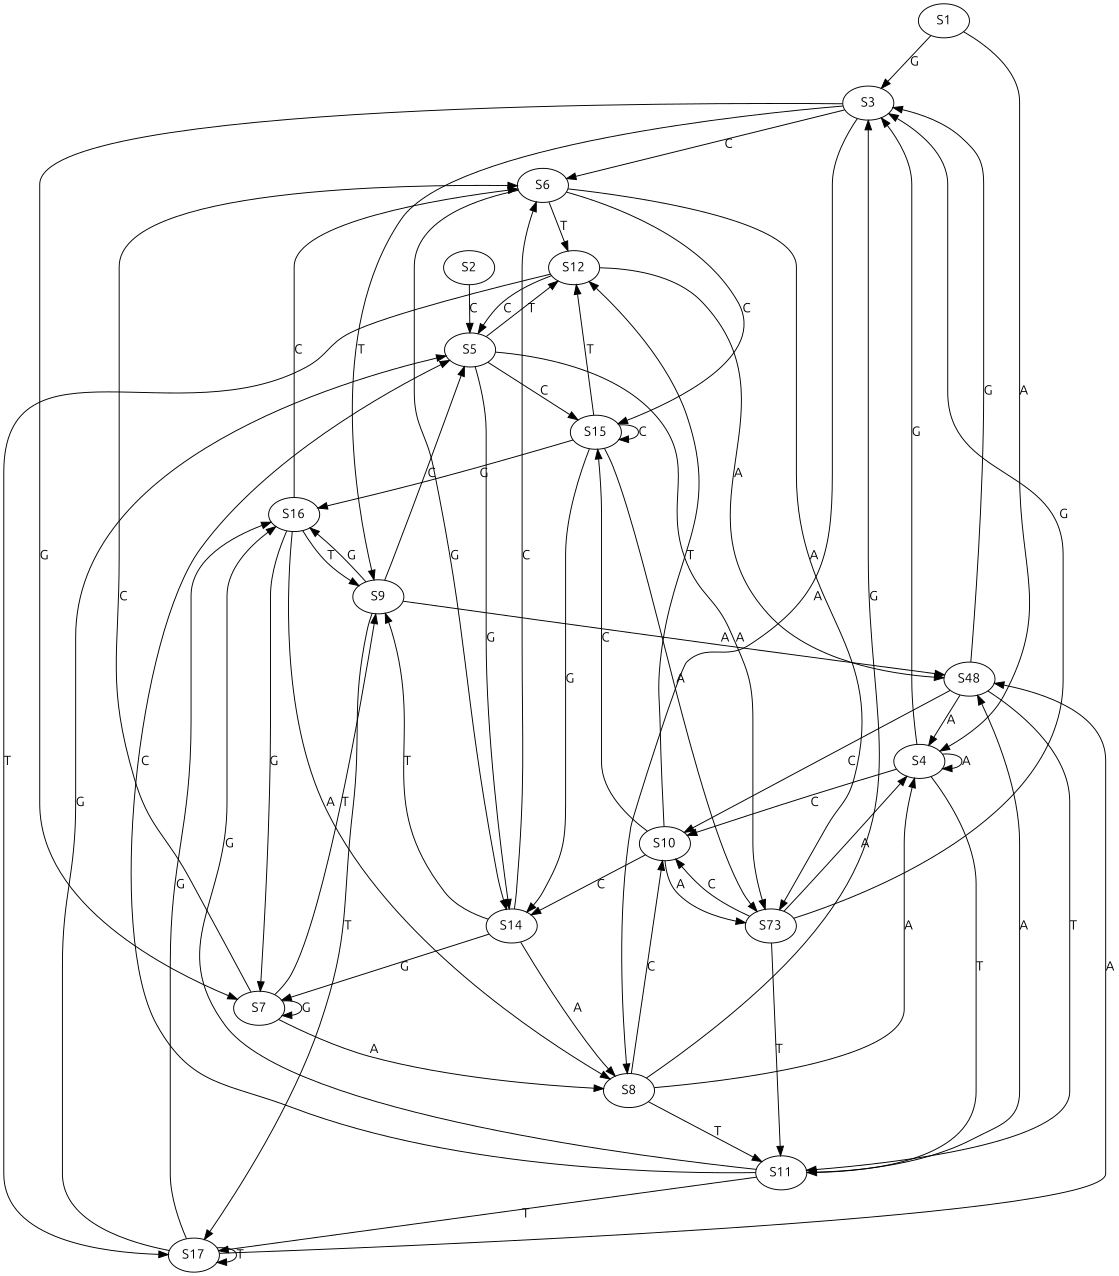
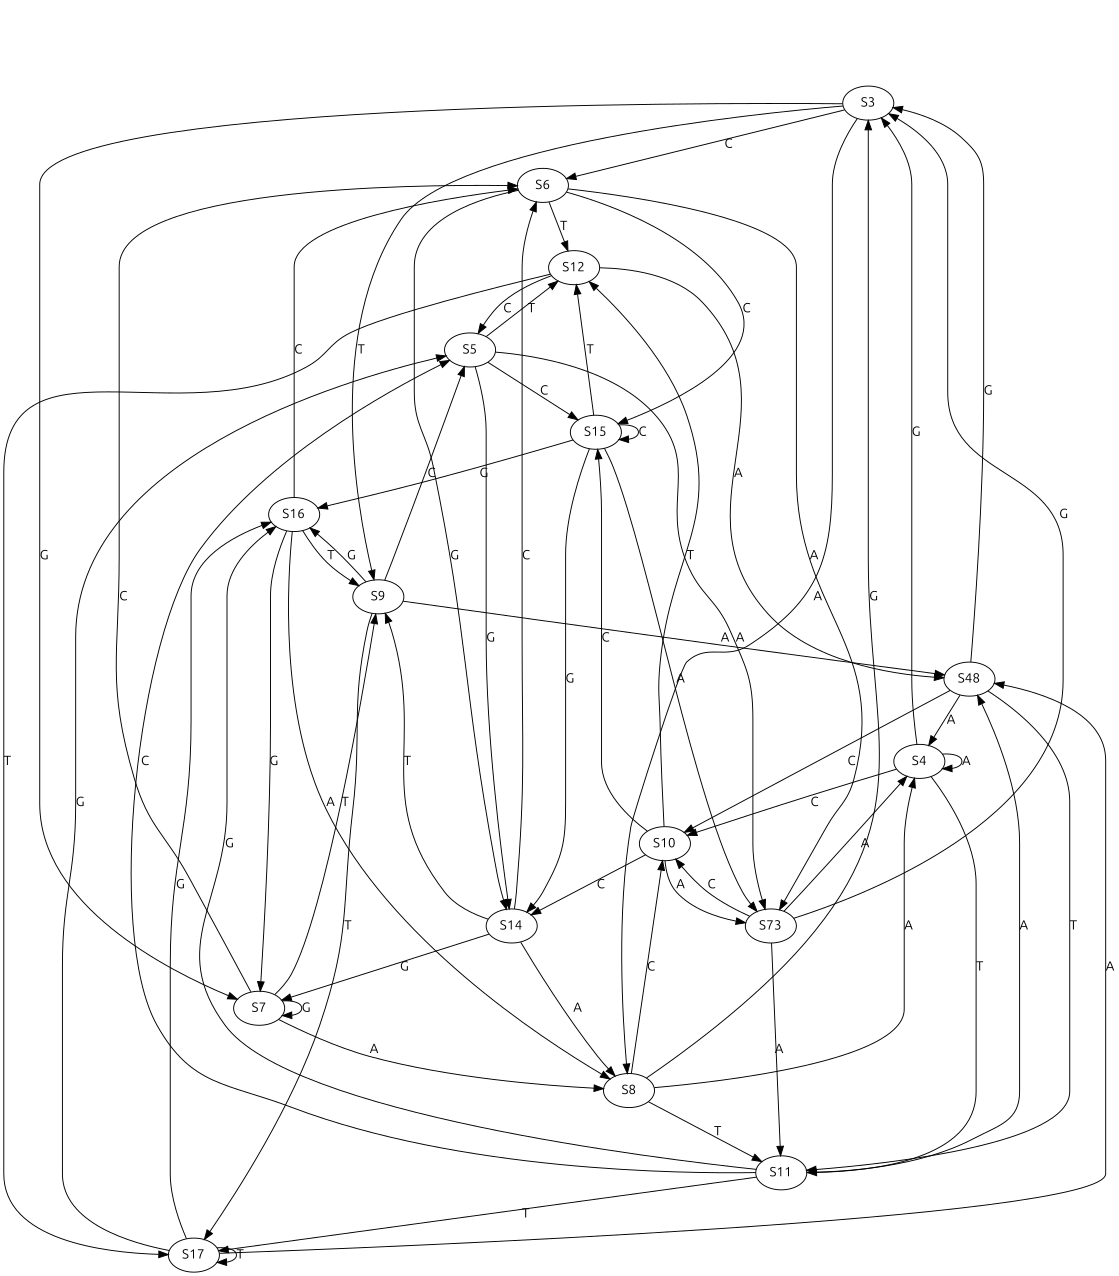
(944, 21) -> none
(469, 268) -> none
(779, 1049) -> (779, 1049)
